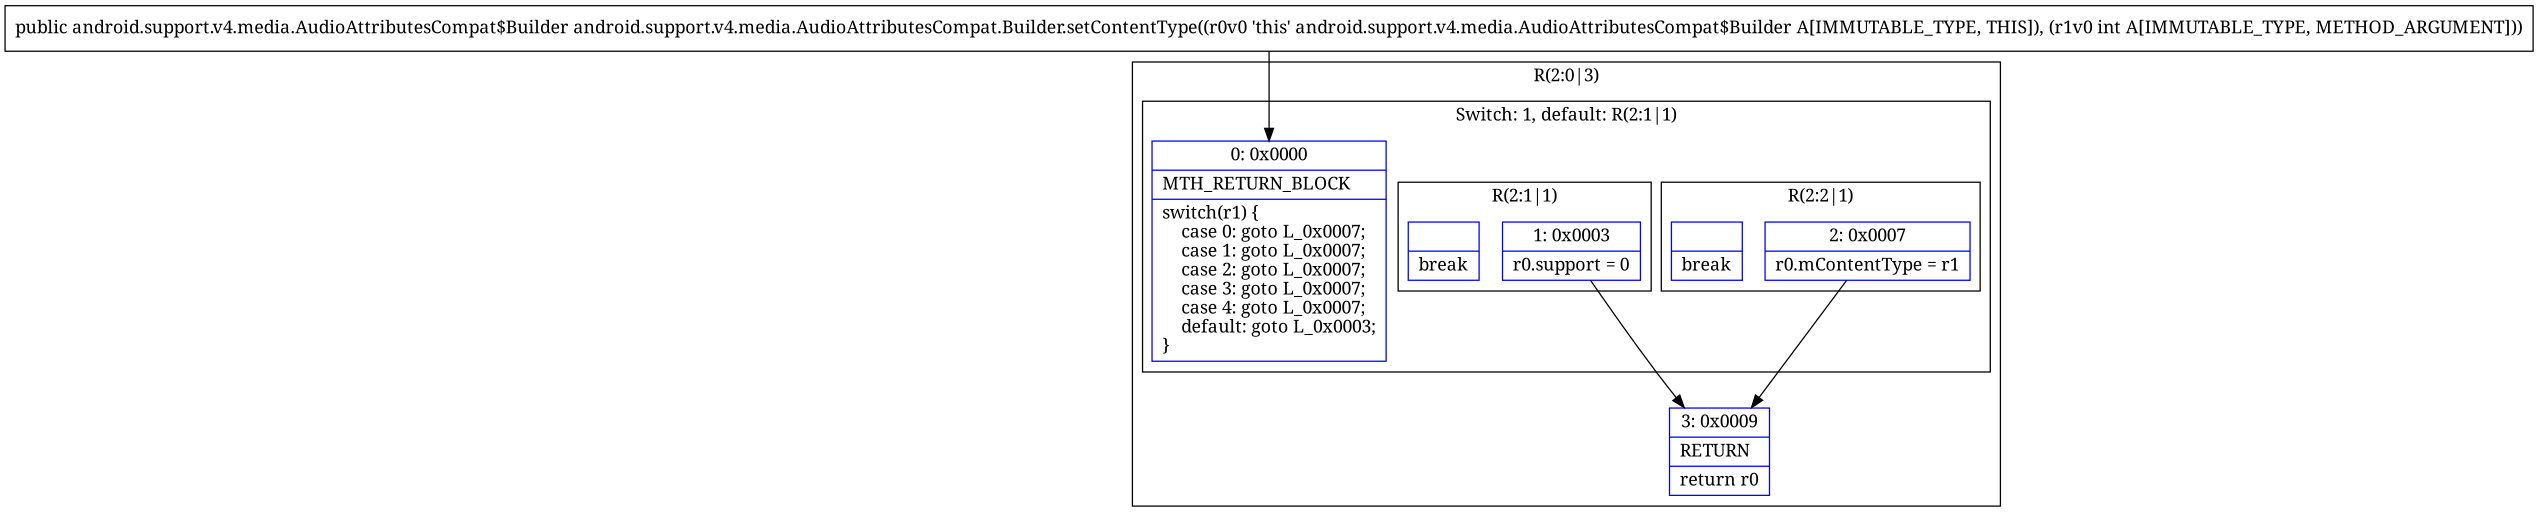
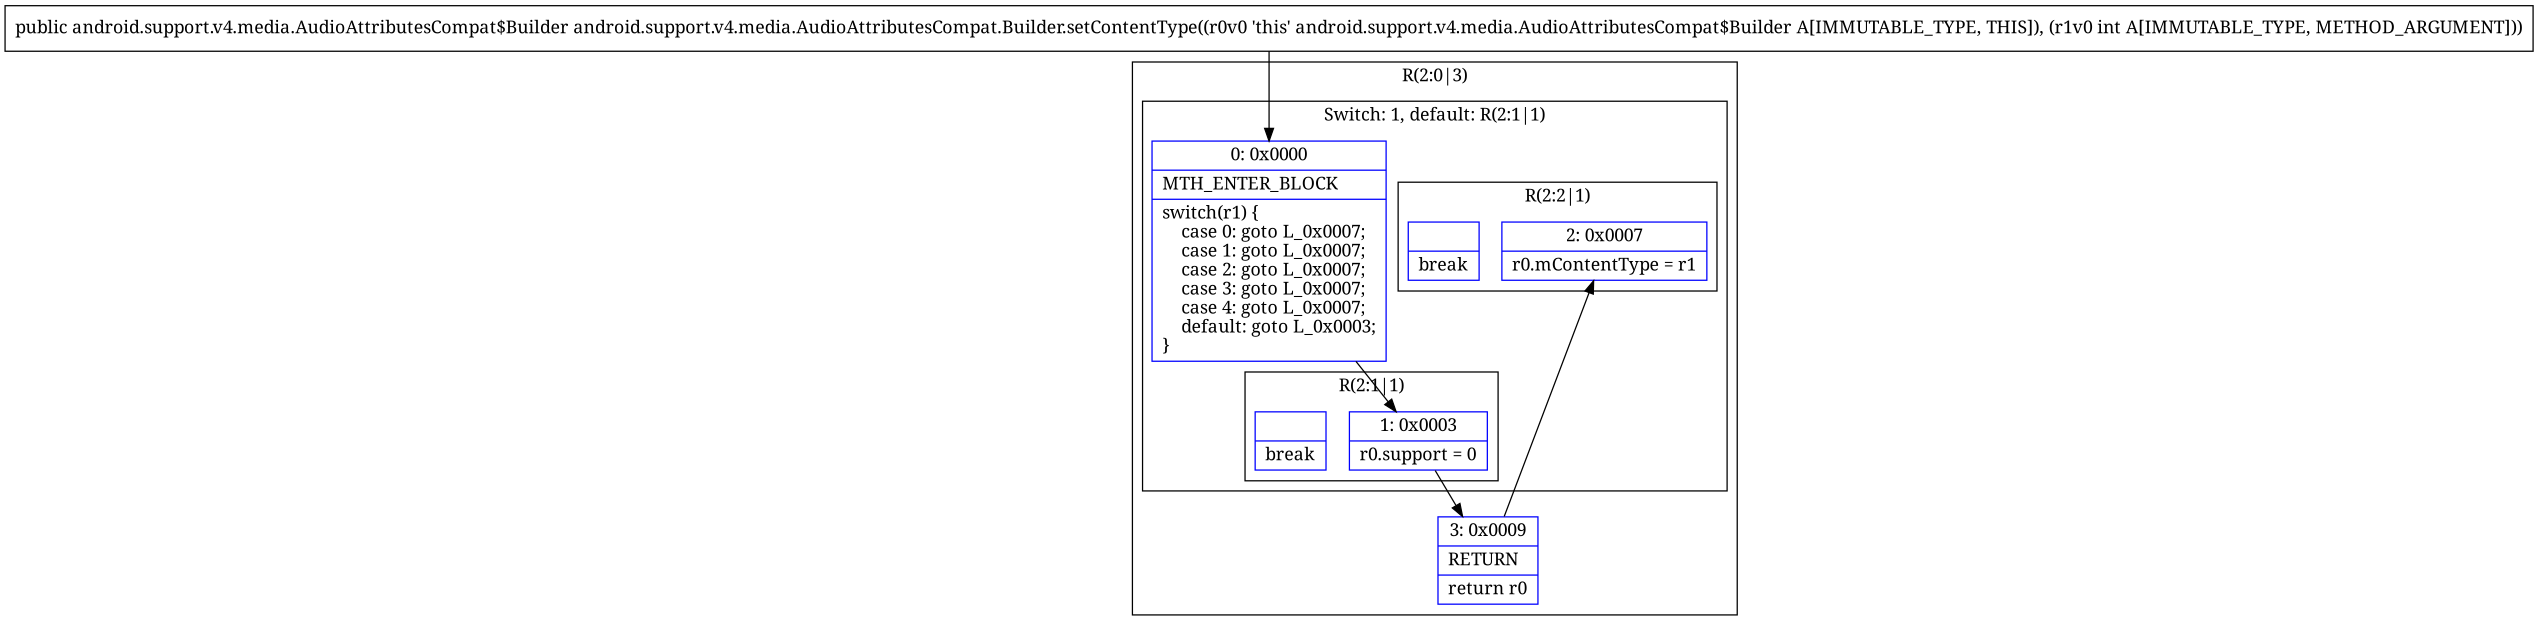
(1256, 184) -> (1250, 184)
(1803, 339) -> (1547, 405)
none -> (1372, 382)
